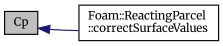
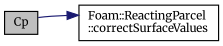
(64, 30) -> (53, 16)
